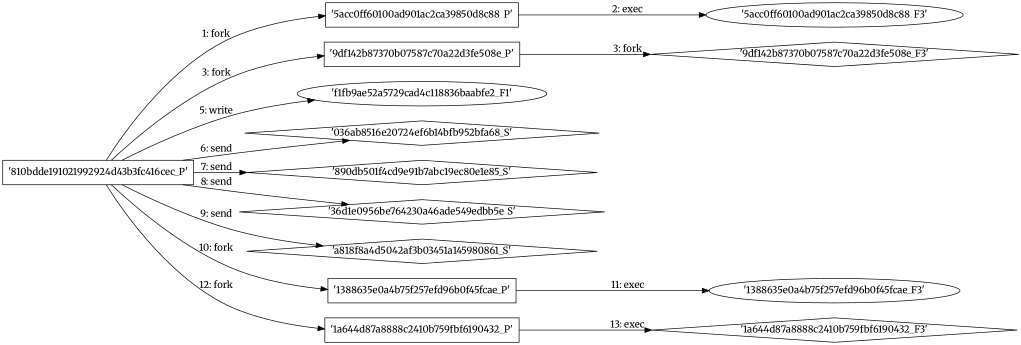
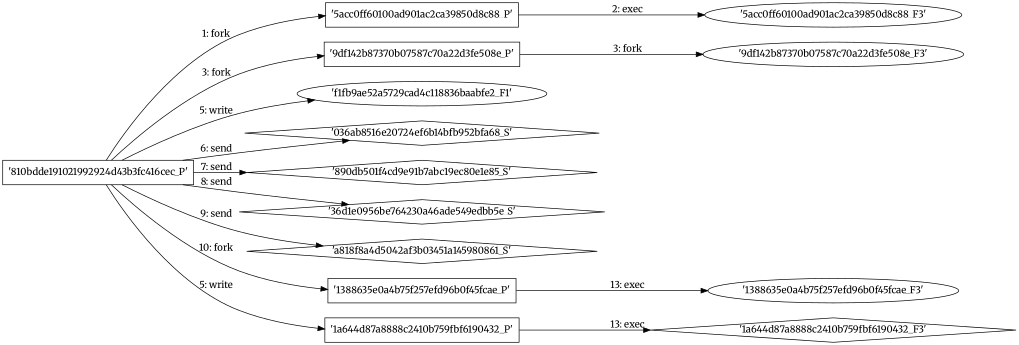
(835, 54) -> (833, 54)
(216, 286) -> (216, 286)
(628, 286) -> (628, 286)
